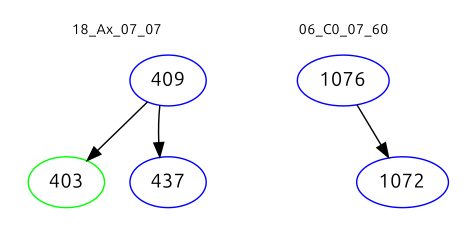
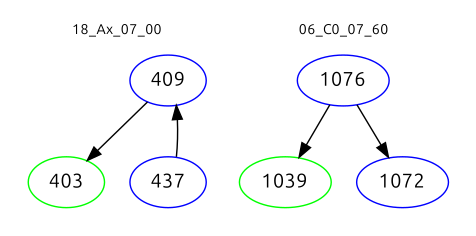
(117, 30) -> (117, 30)
(159, 124) -> (178, 138)
none -> (285, 182)
